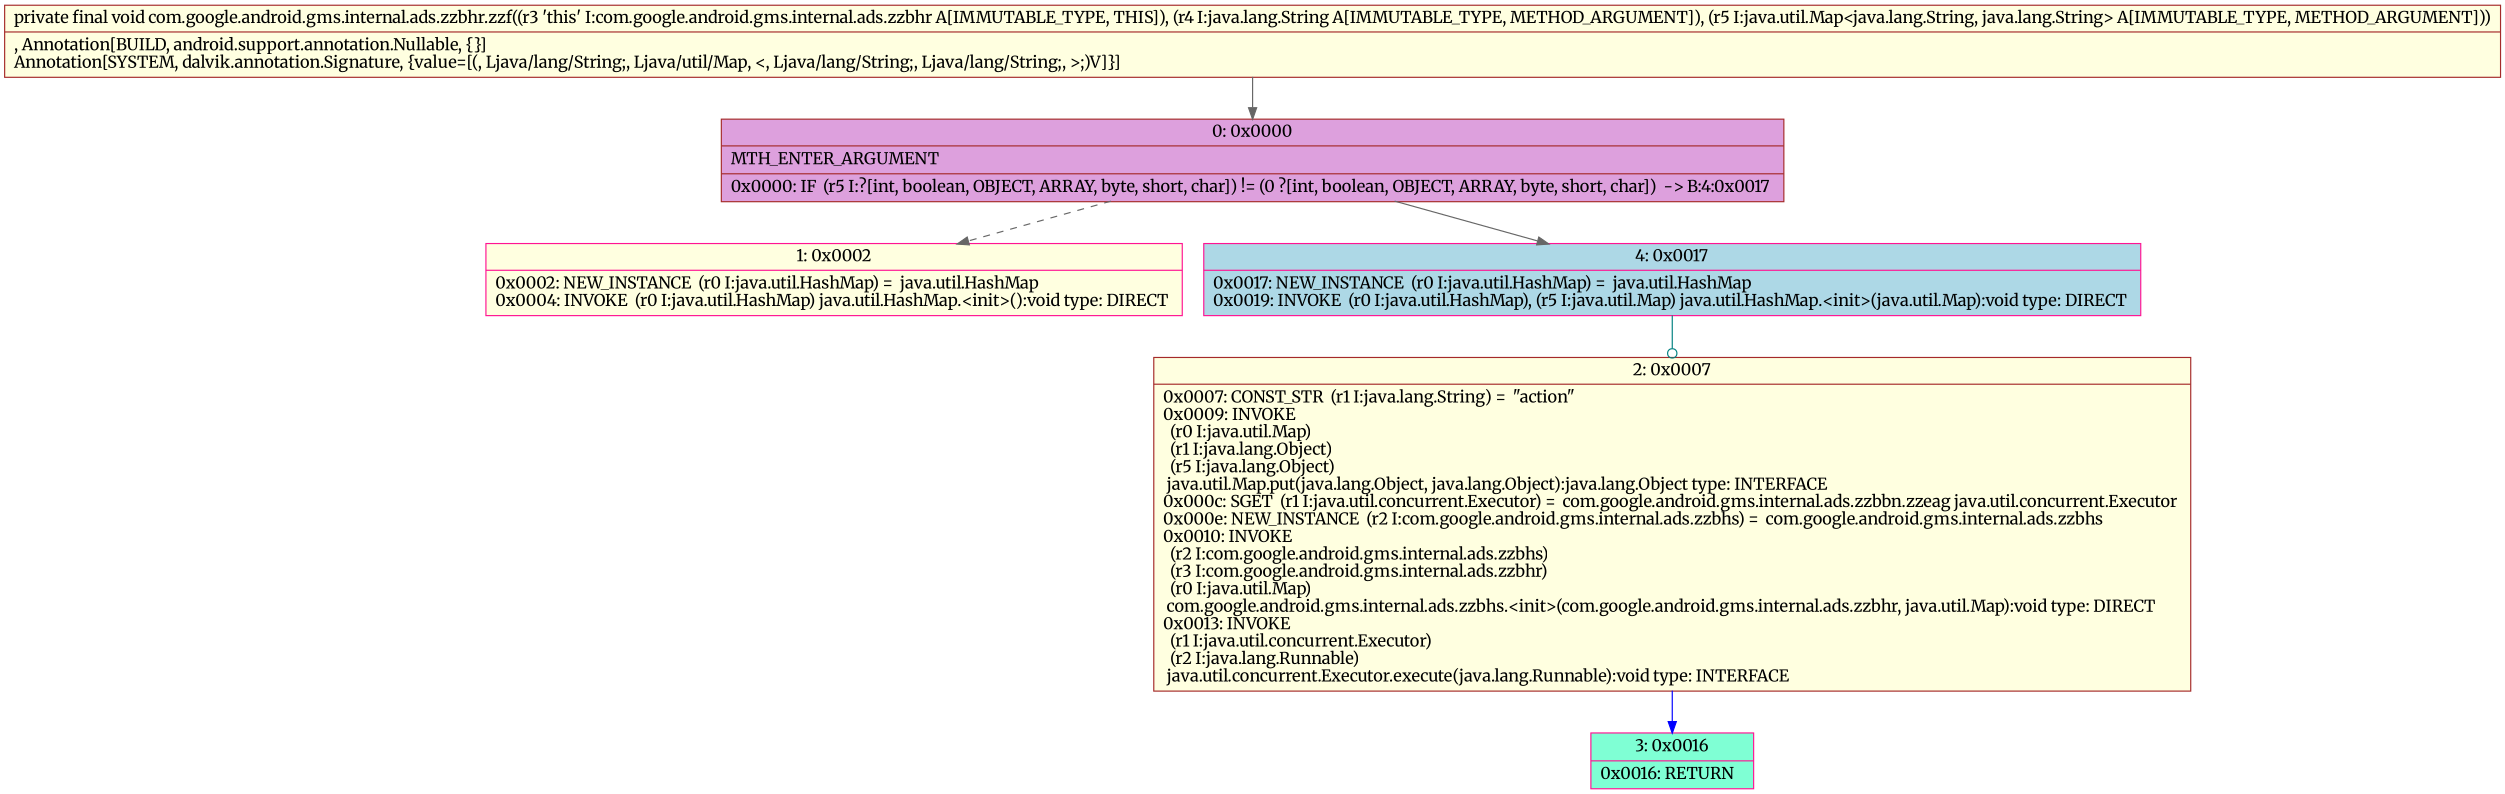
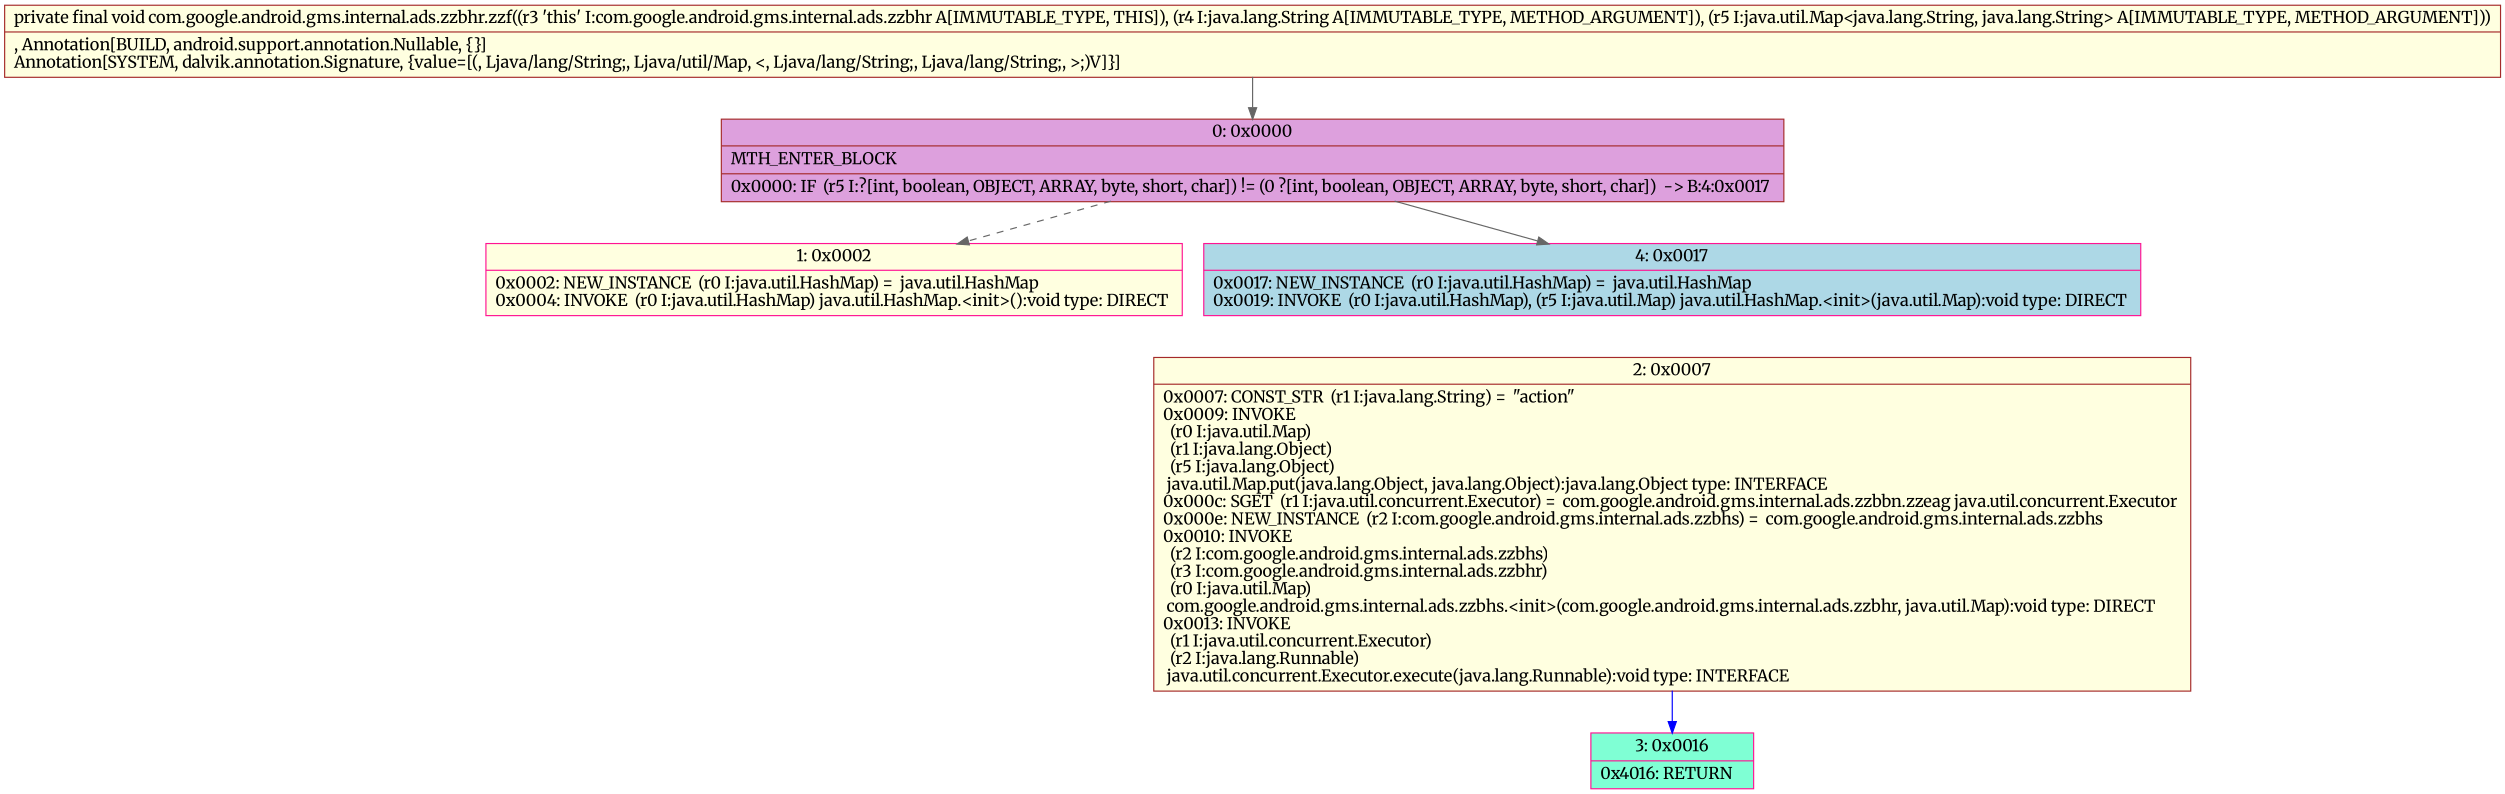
(835, 159) -> (814, 159)
(1672, 332) -> none
(1672, 774) -> (1672, 774)
